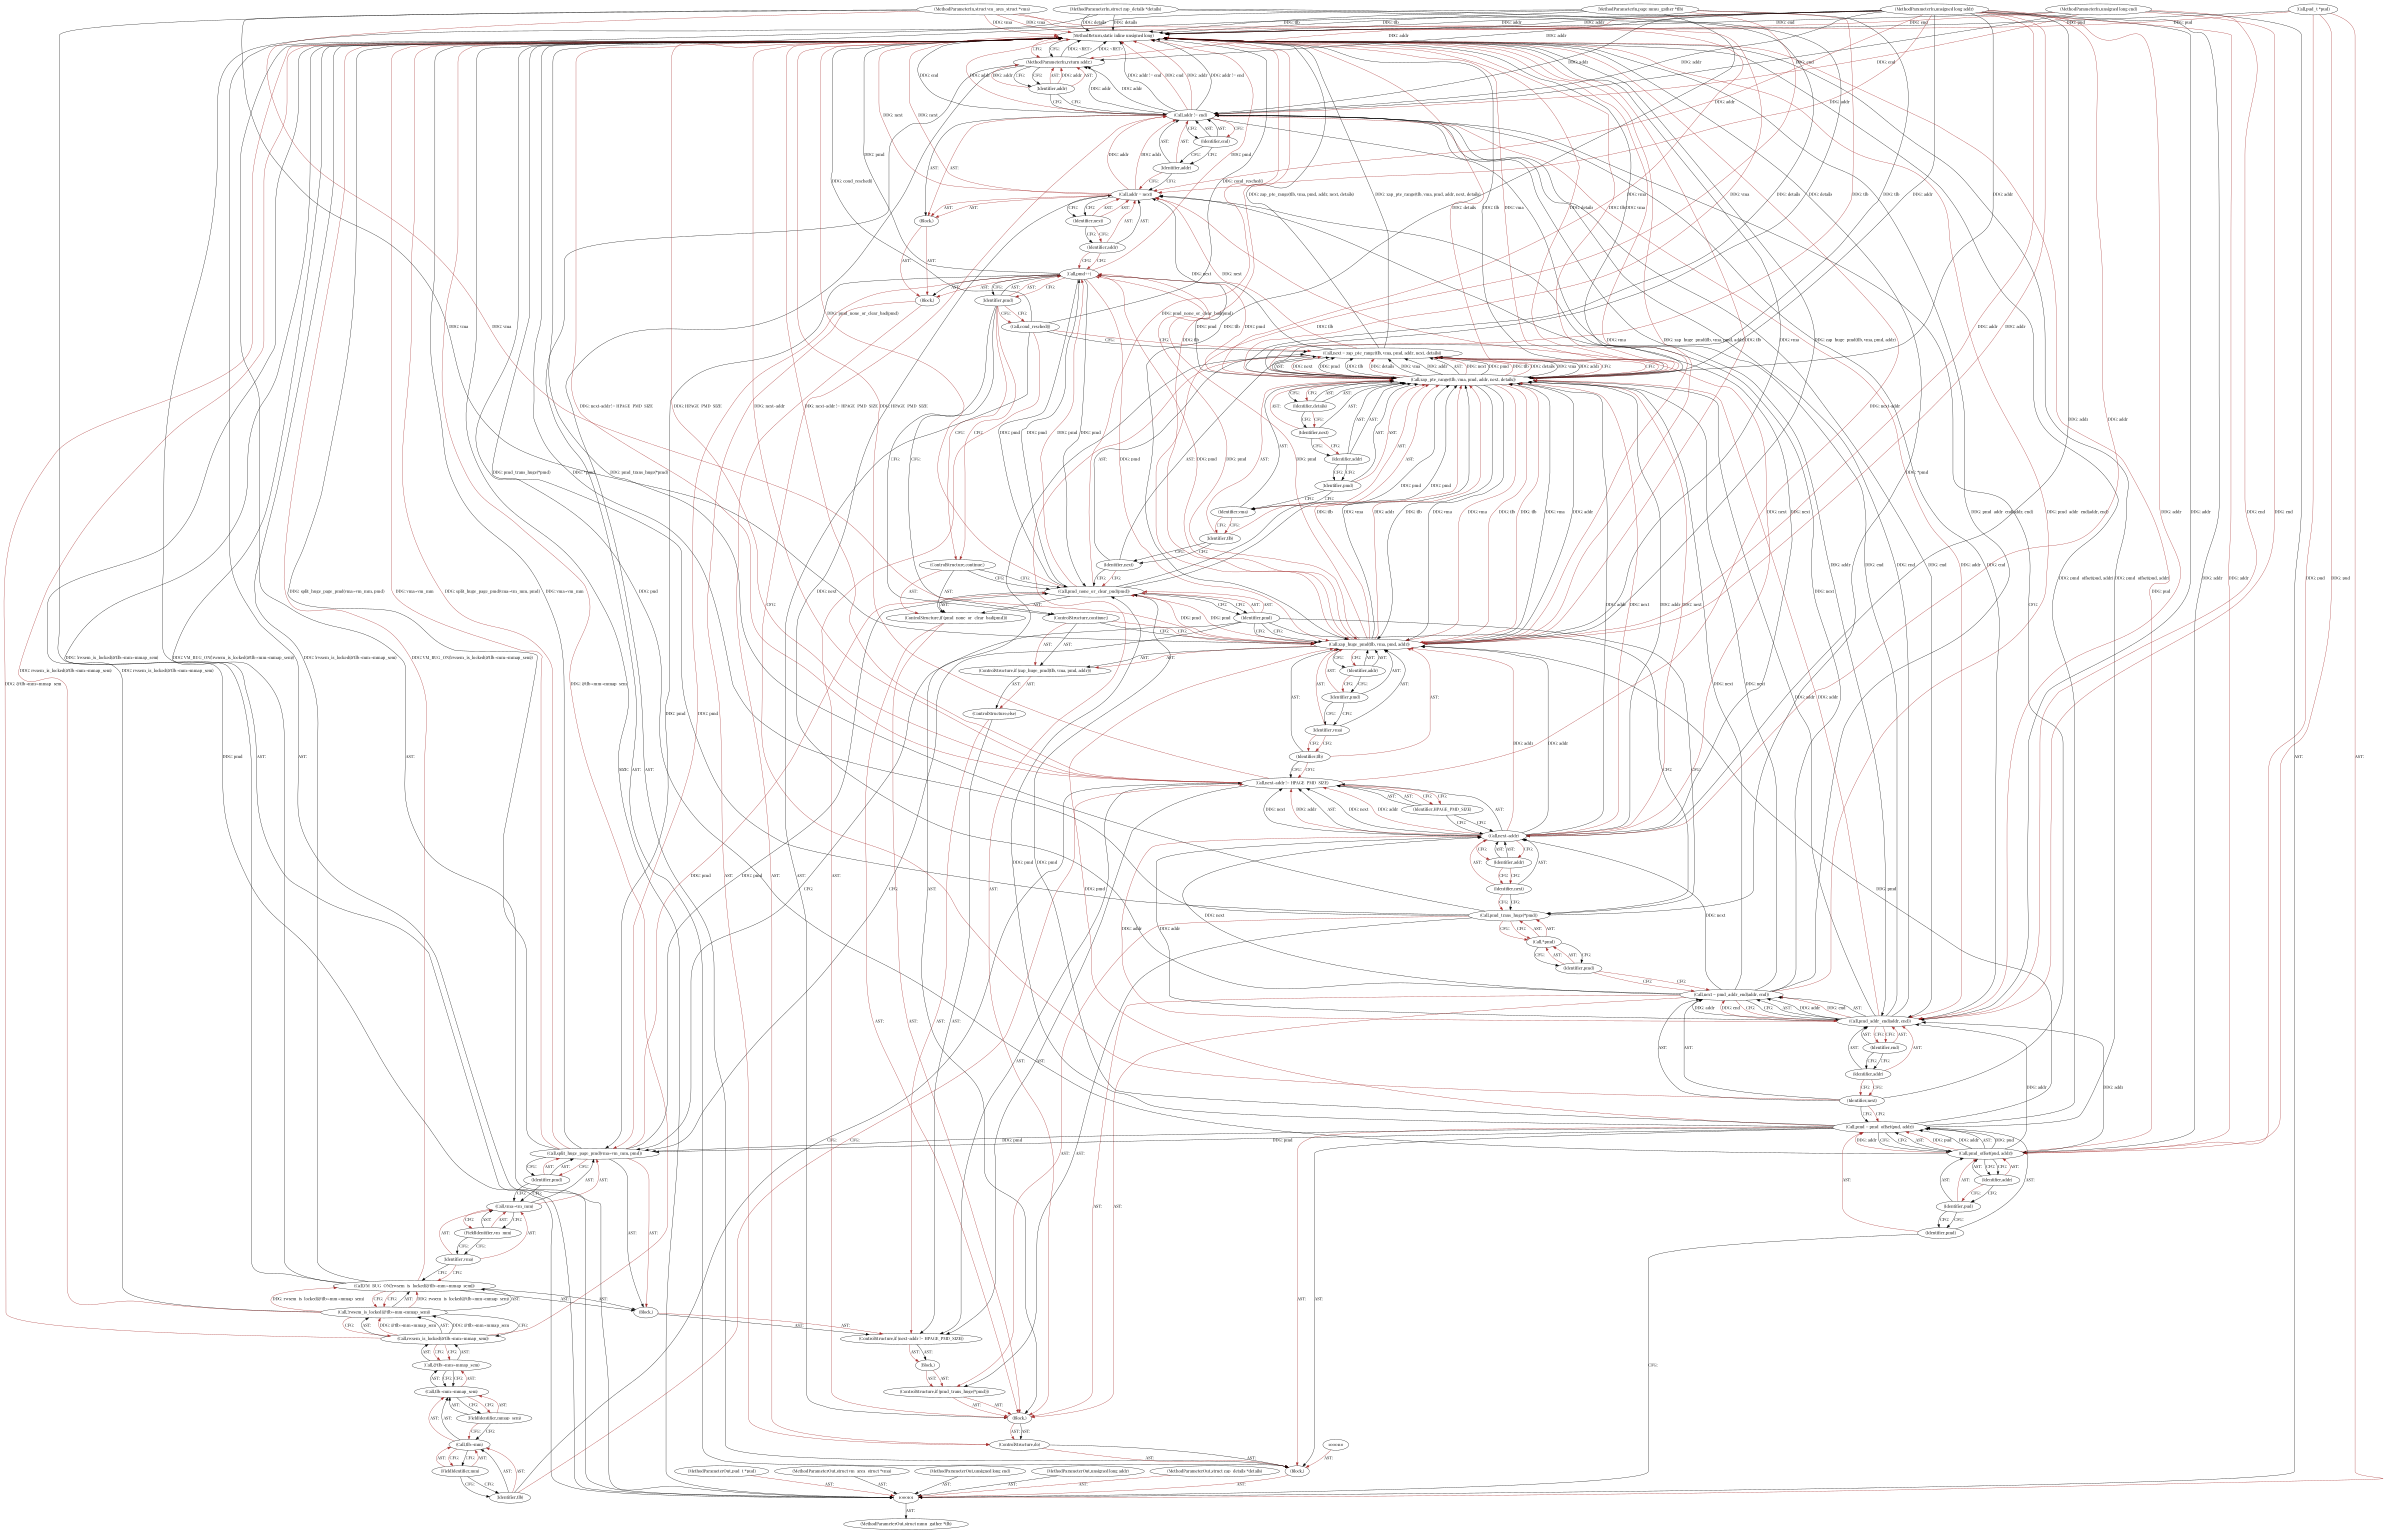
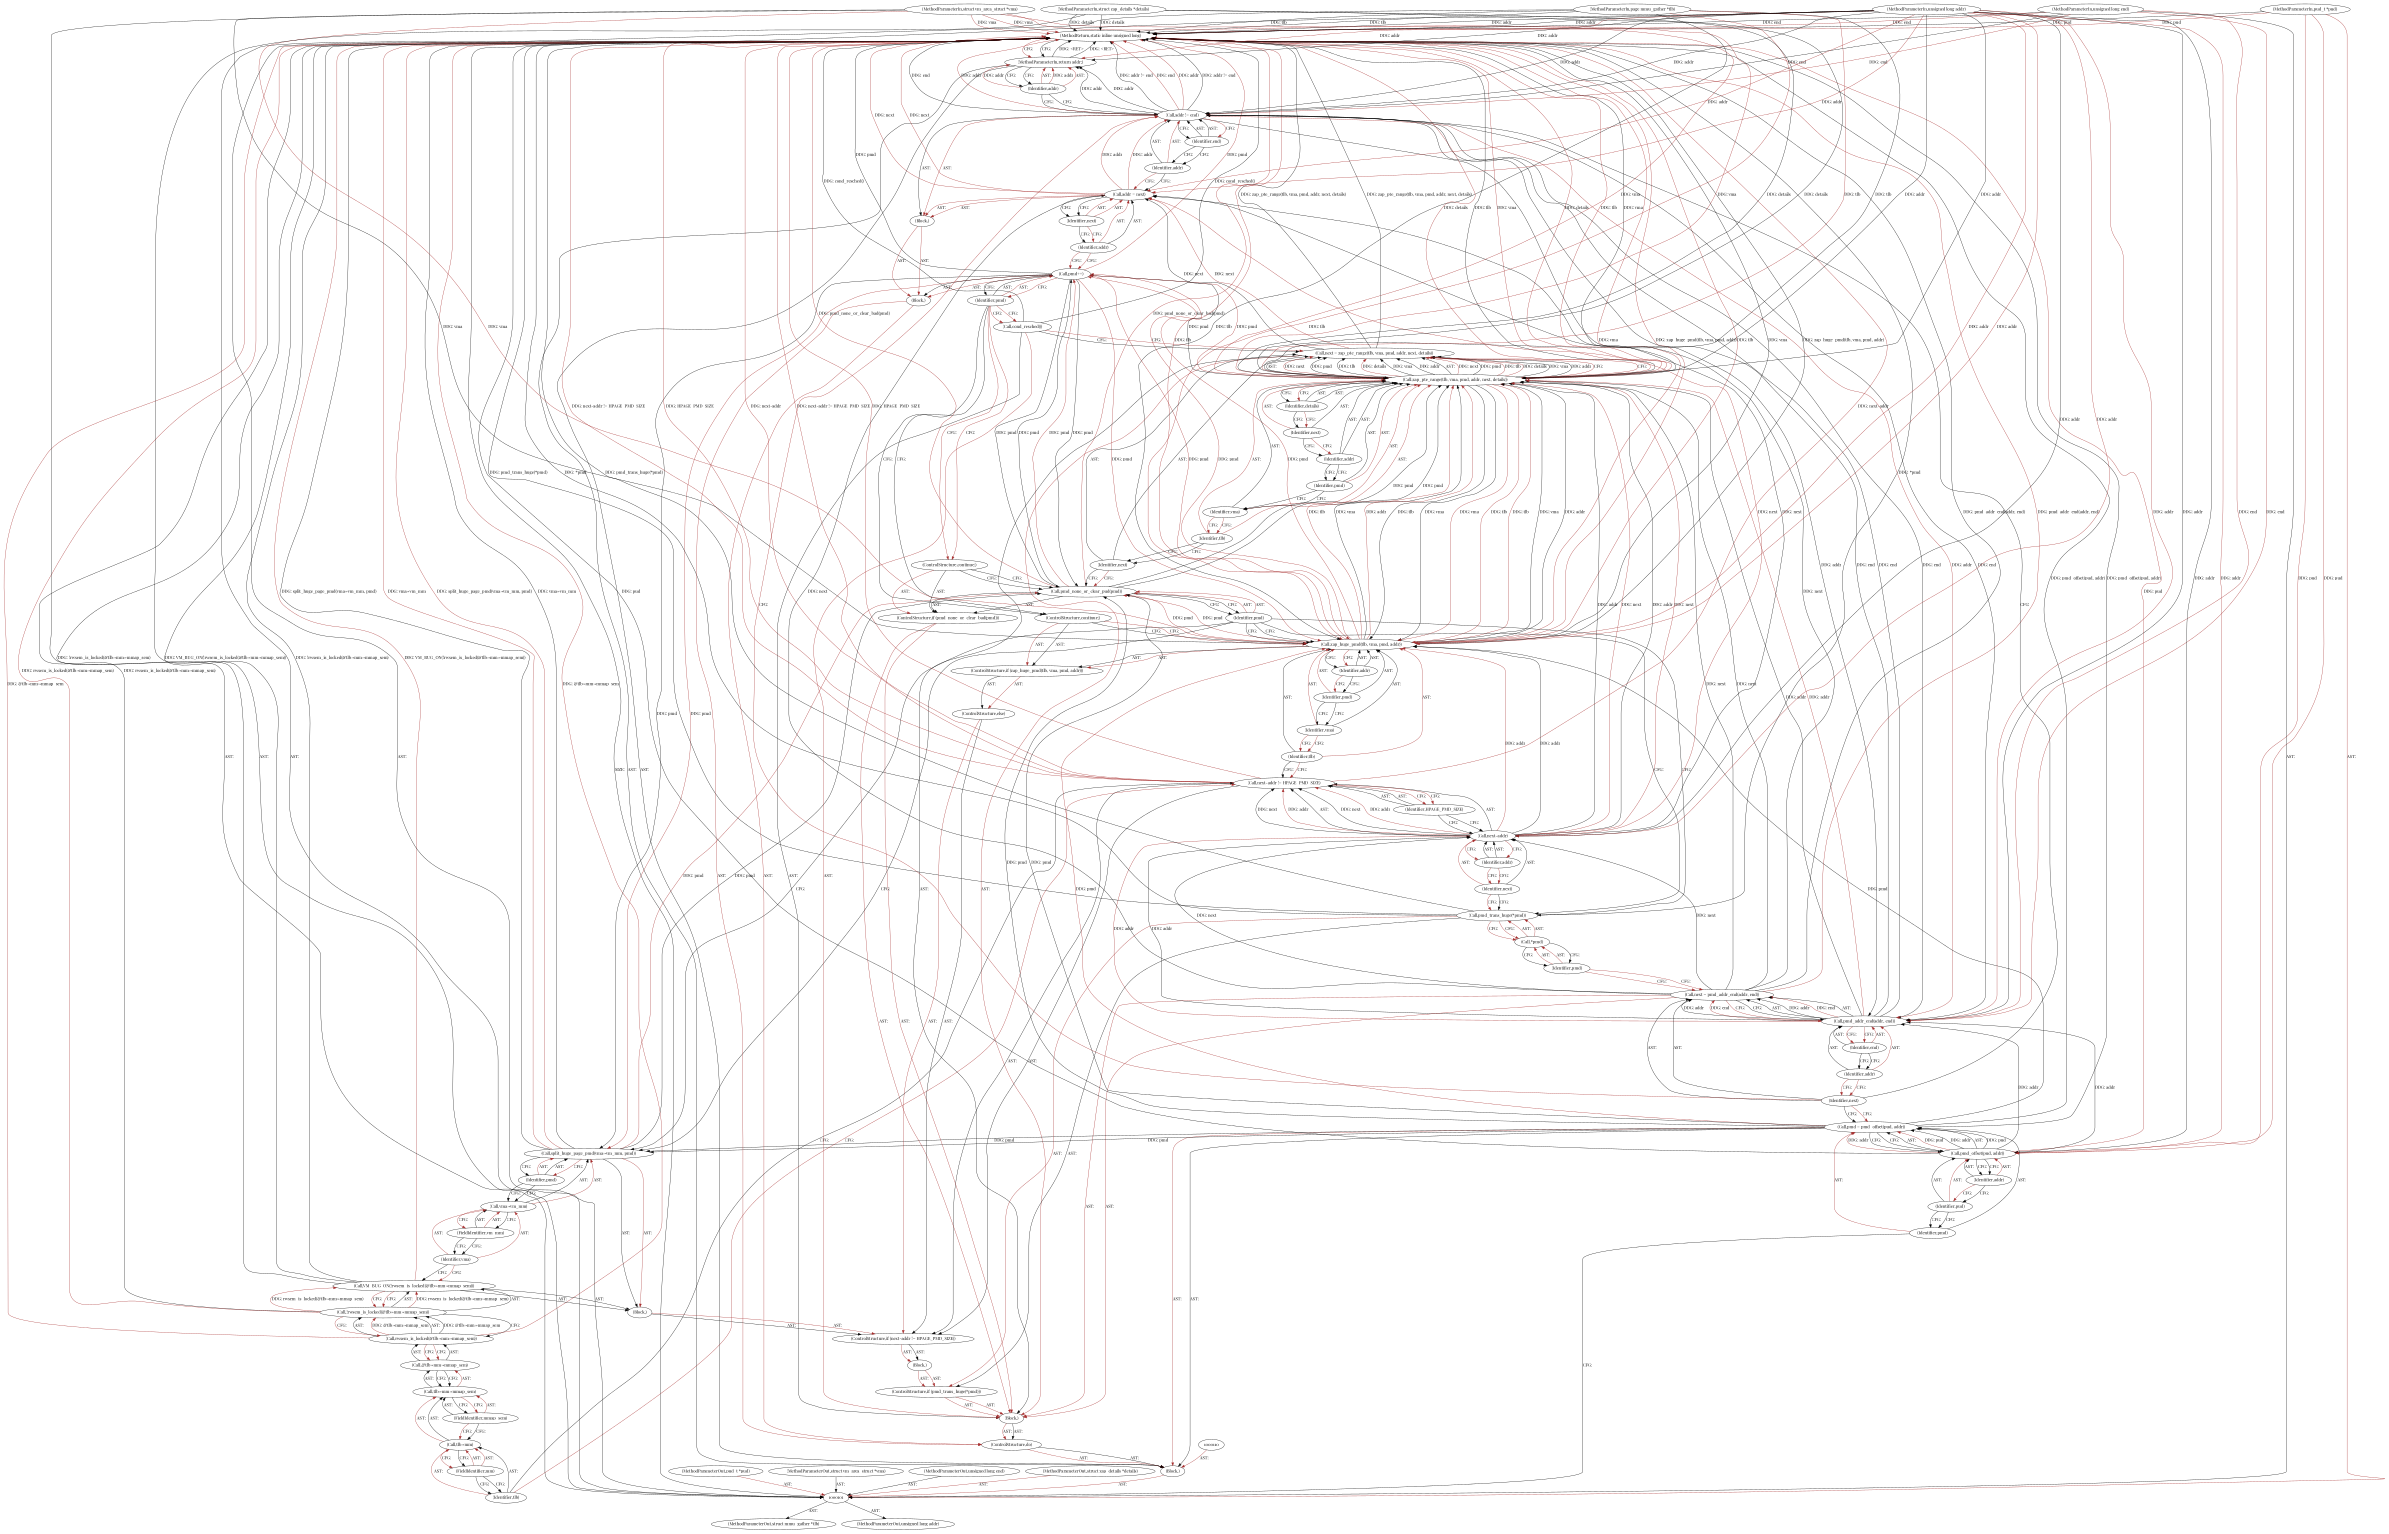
(2313, 9) -> (2305, 9)
(233, 757) -> (230, 757)
(989, 1486) -> (864, 1510)
